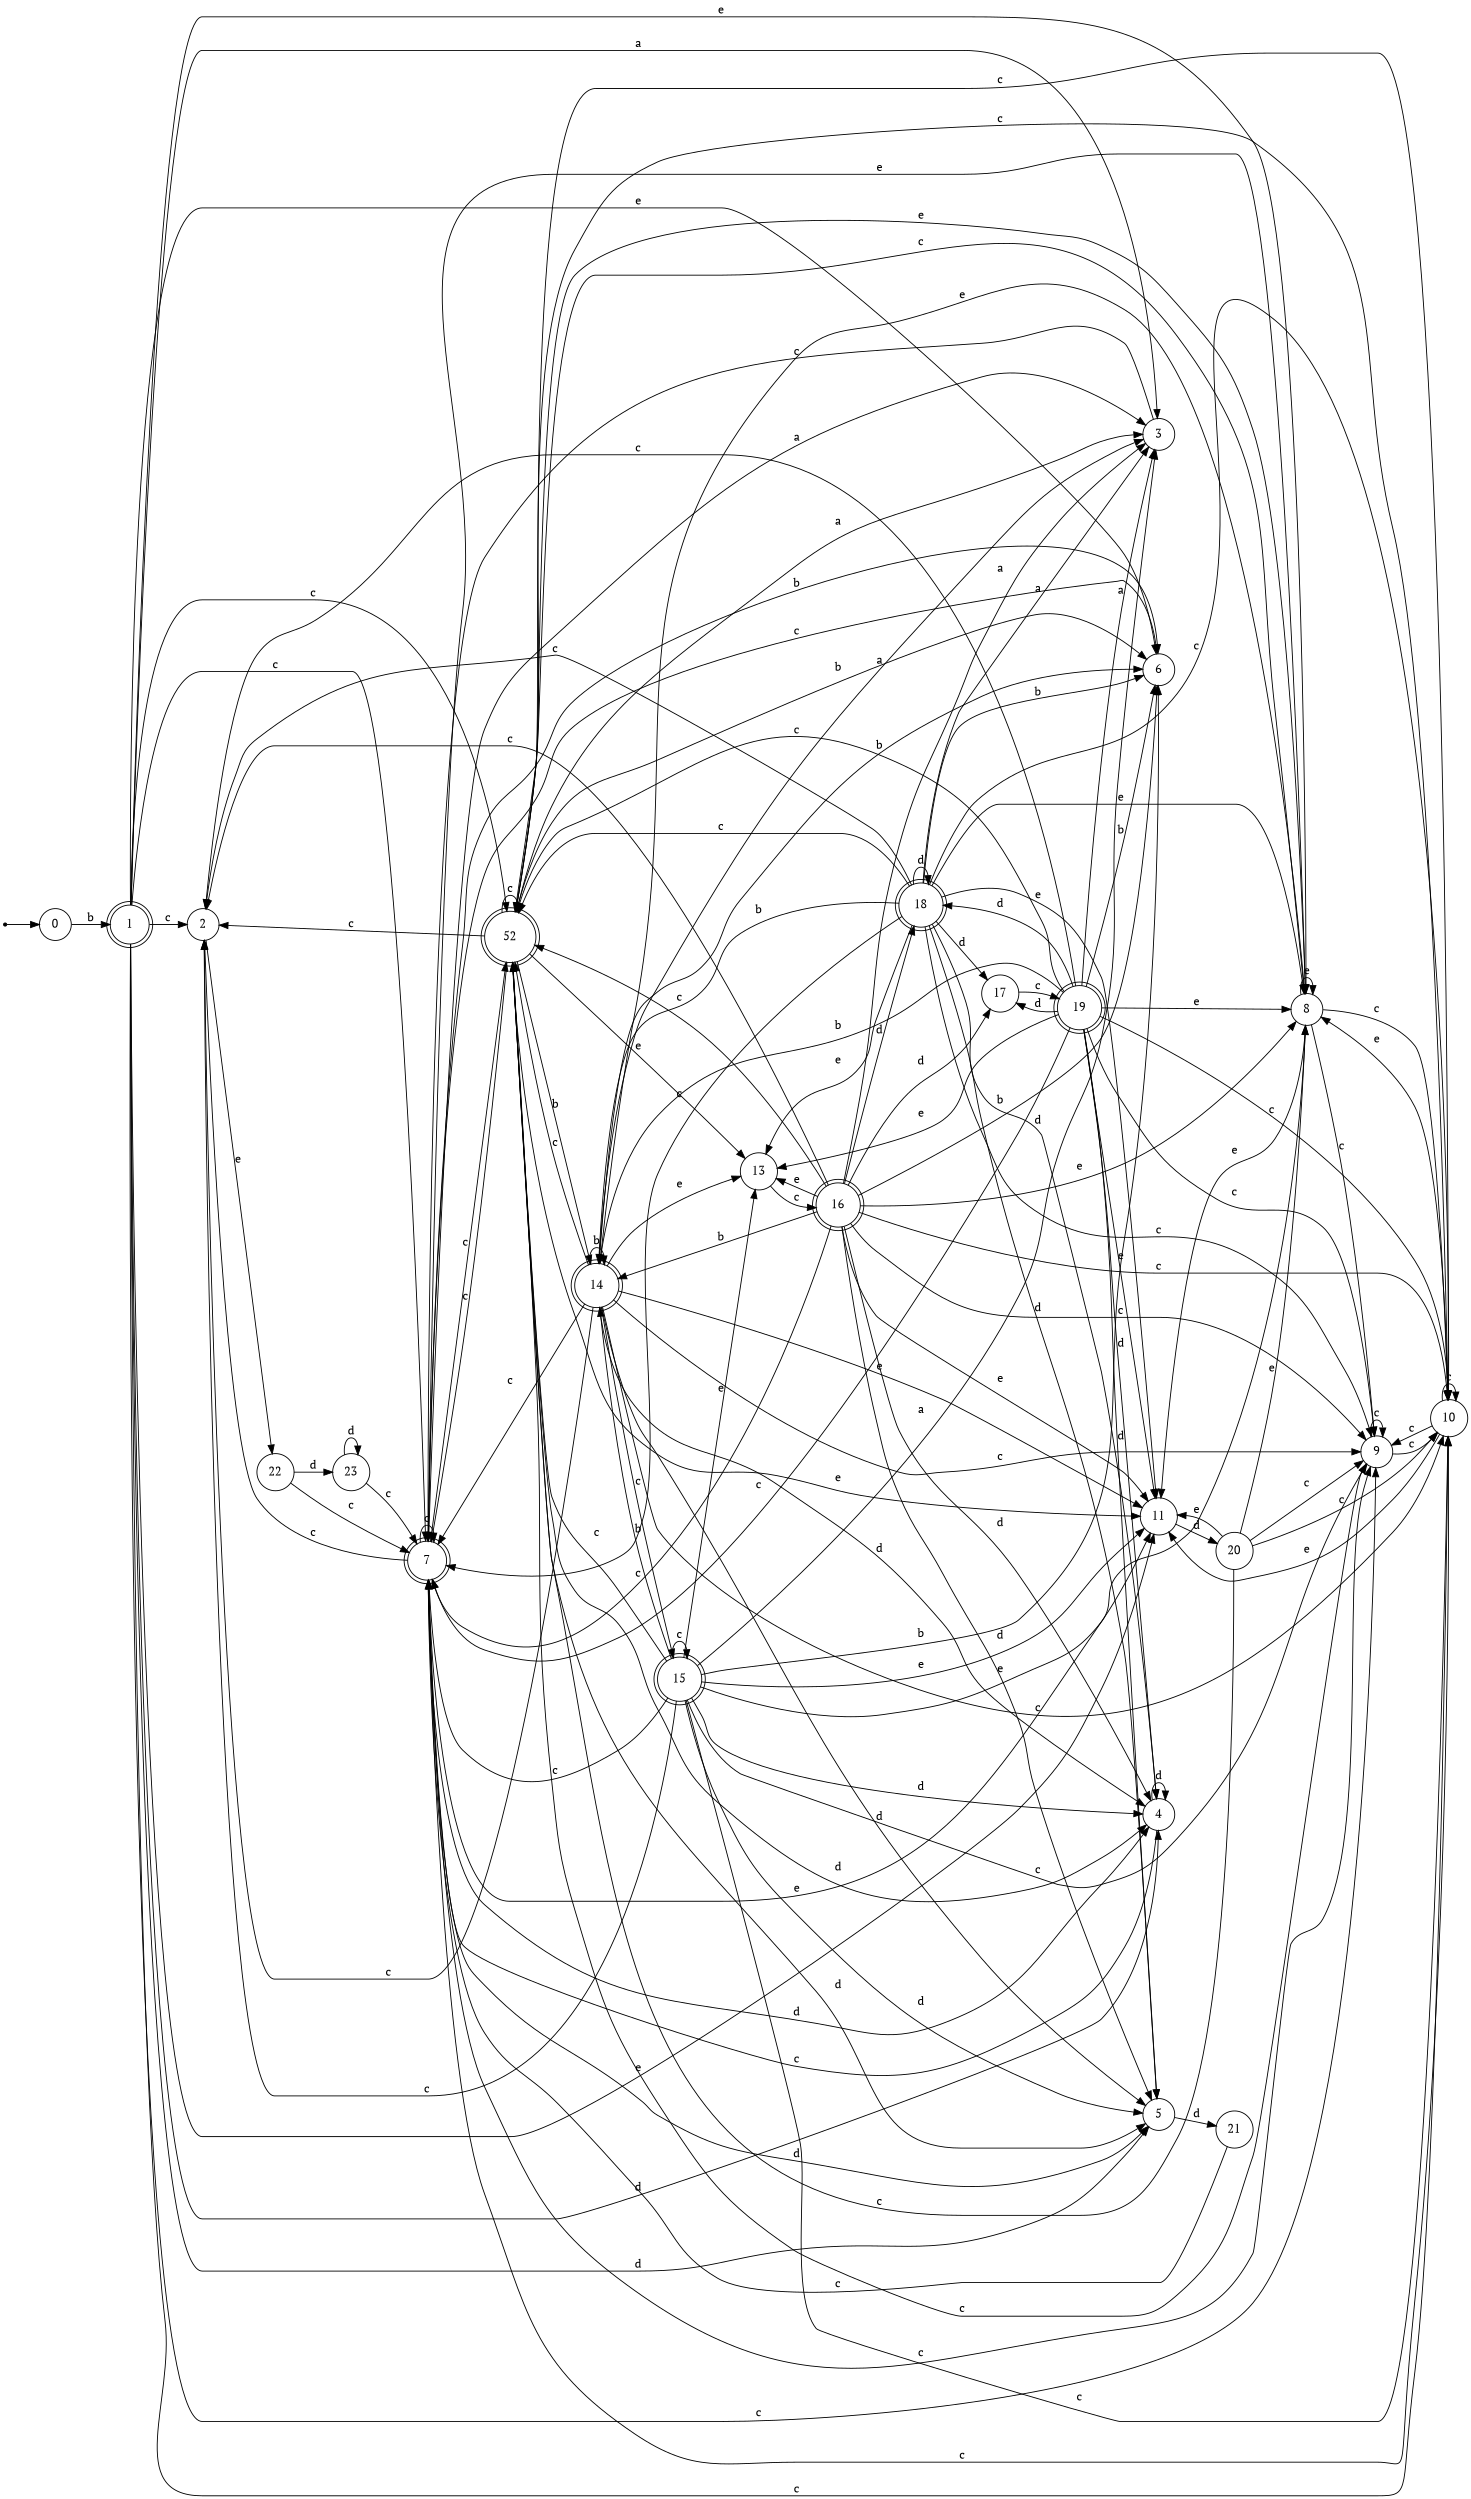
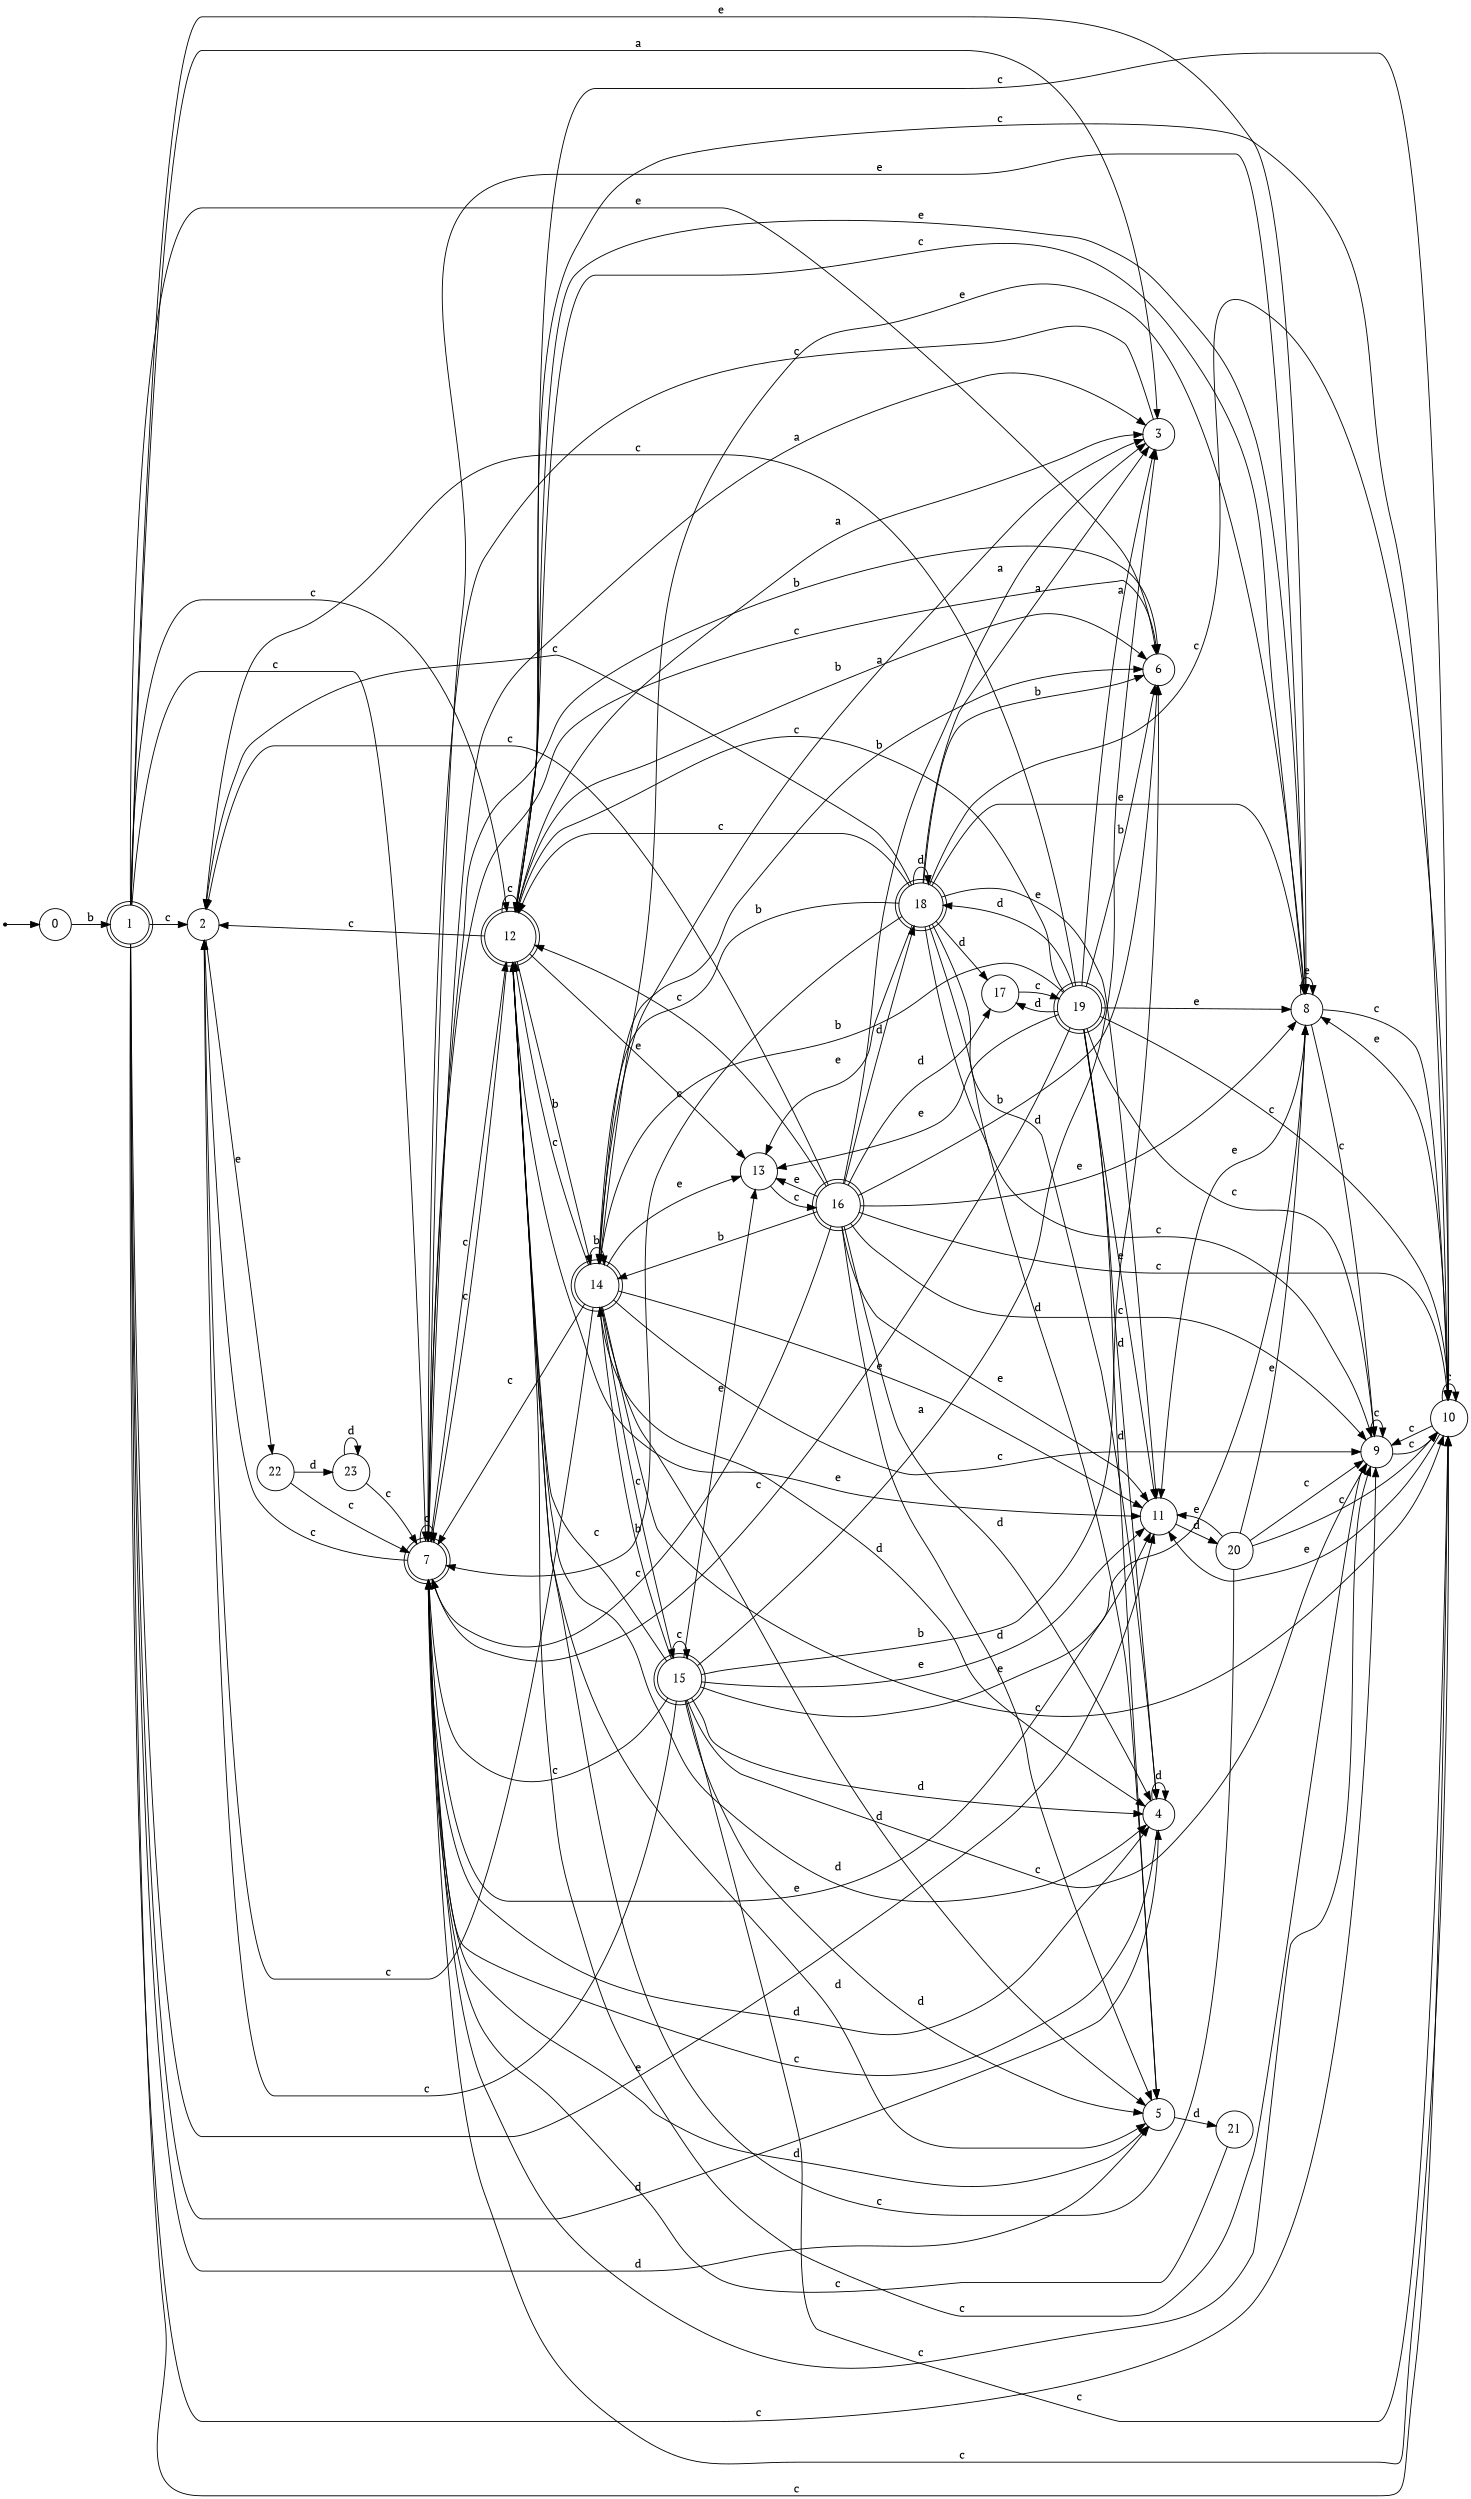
(510, 937) -> (510, 937)
